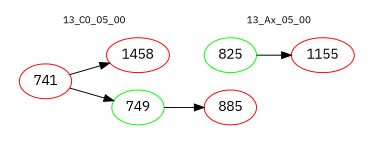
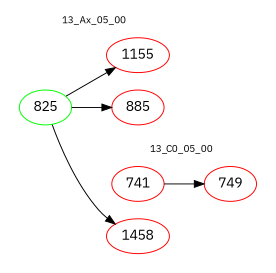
(85, 70) -> (75, 175)
(138, 107) -> (230, 184)
(183, 107) -> (87, 107)
